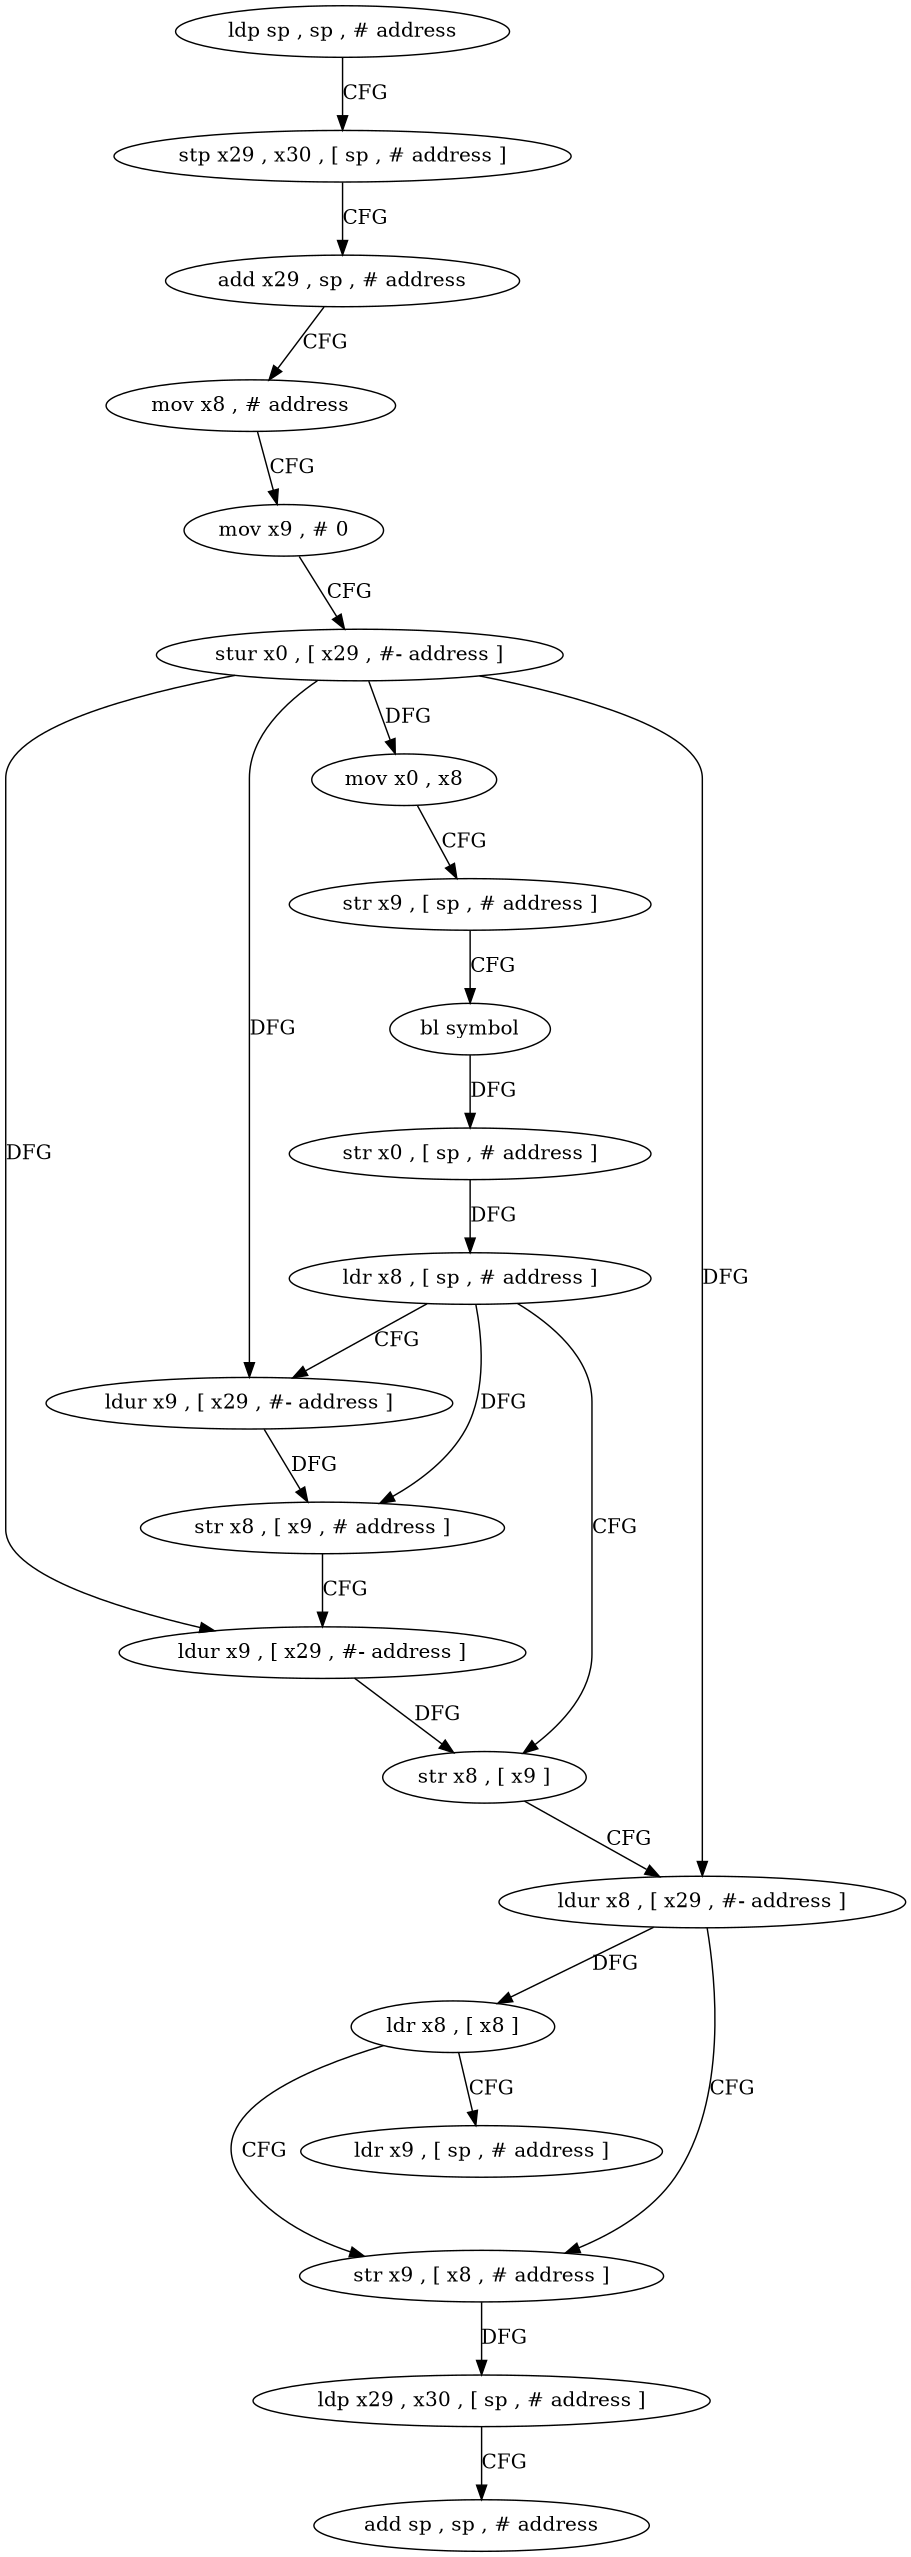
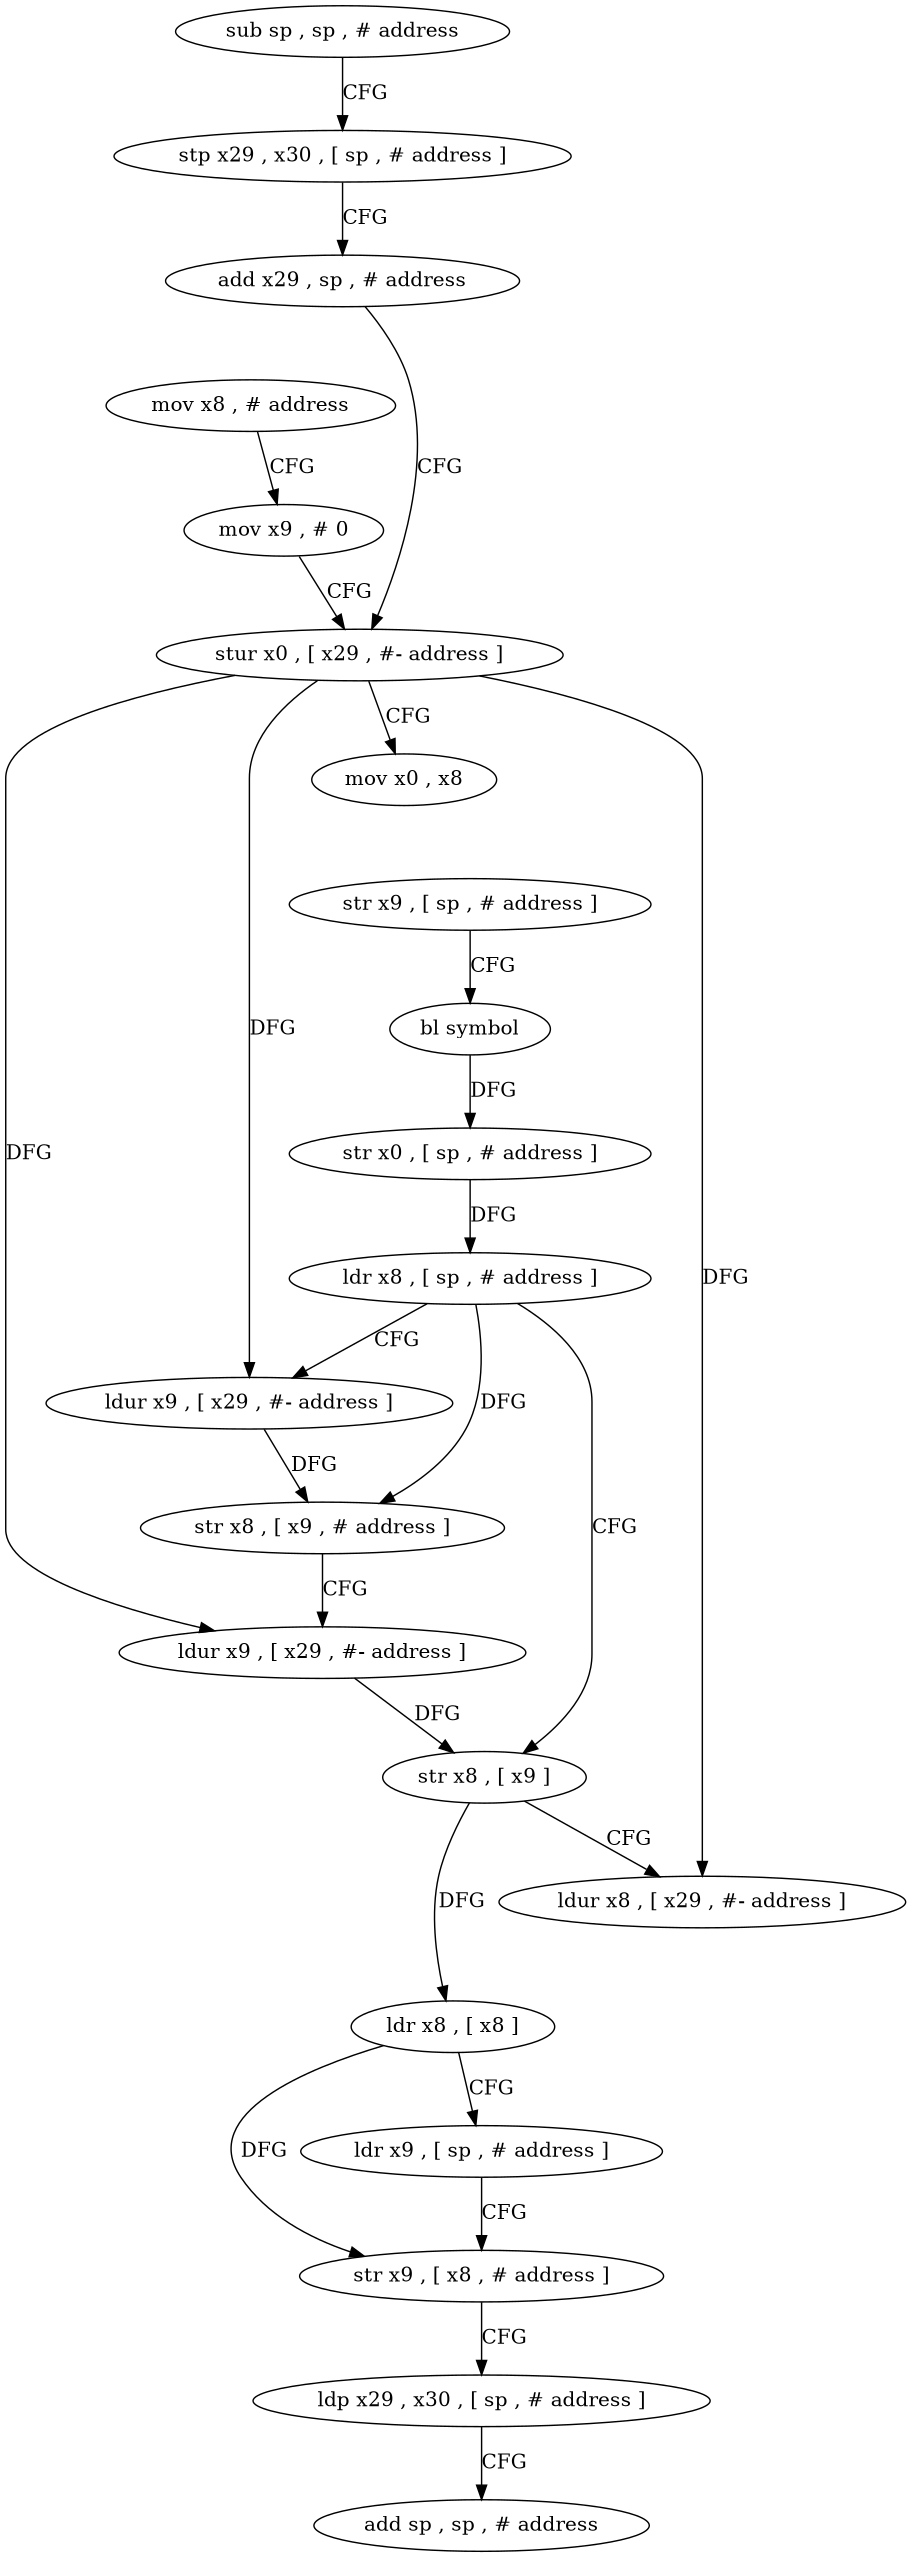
(343, 32) -> (343, 32)
(301, 338) -> (417, 457)
(408, 717) -> (408, 717)
(434, 836) -> none
(582, 1962) -> (436, 1892)
(703, 2115) -> (482, 2207)
(264, 2151) -> (264, 2151)
(505, 2338) -> (505, 2338)
